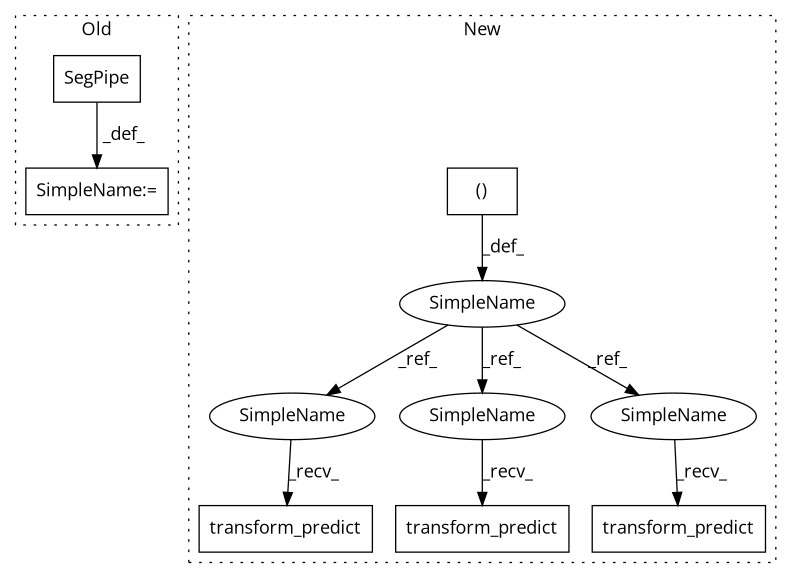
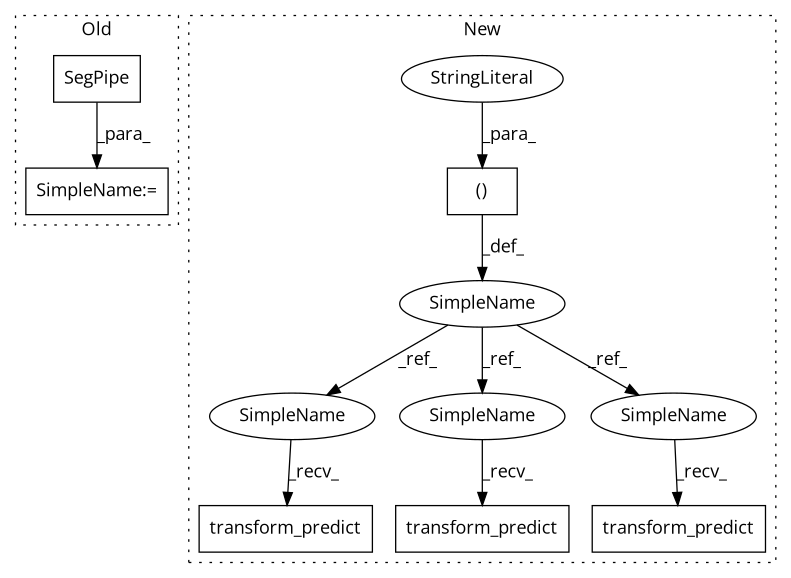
none -> (482, 79)
(124, 135) -> (124, 135)
